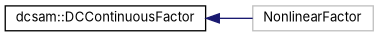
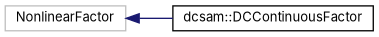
(236, 18) -> (156, 18)
